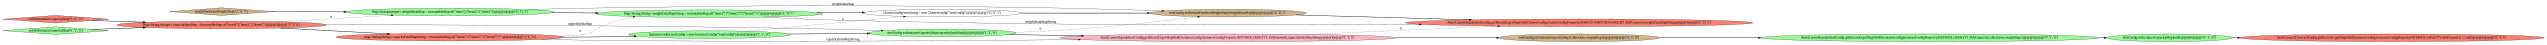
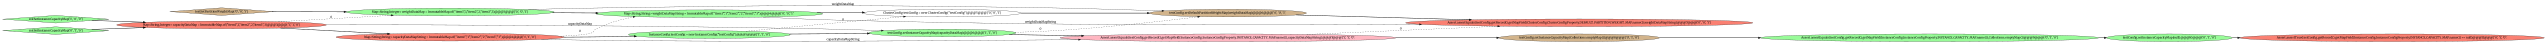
(56, 19) -> (56, 19)
